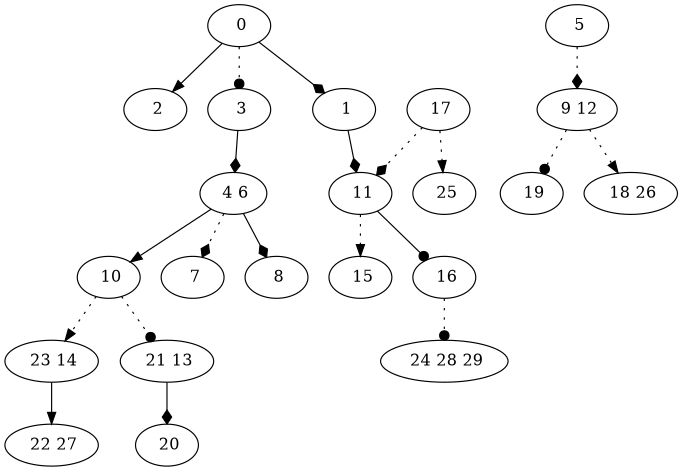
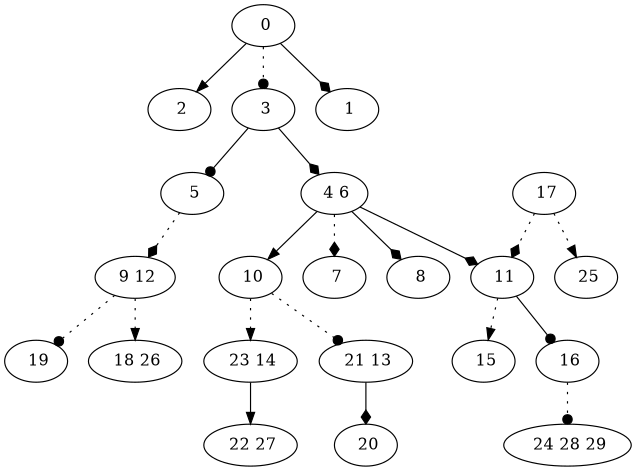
(351, 144) -> (412, 232)
none -> (231, 148)
